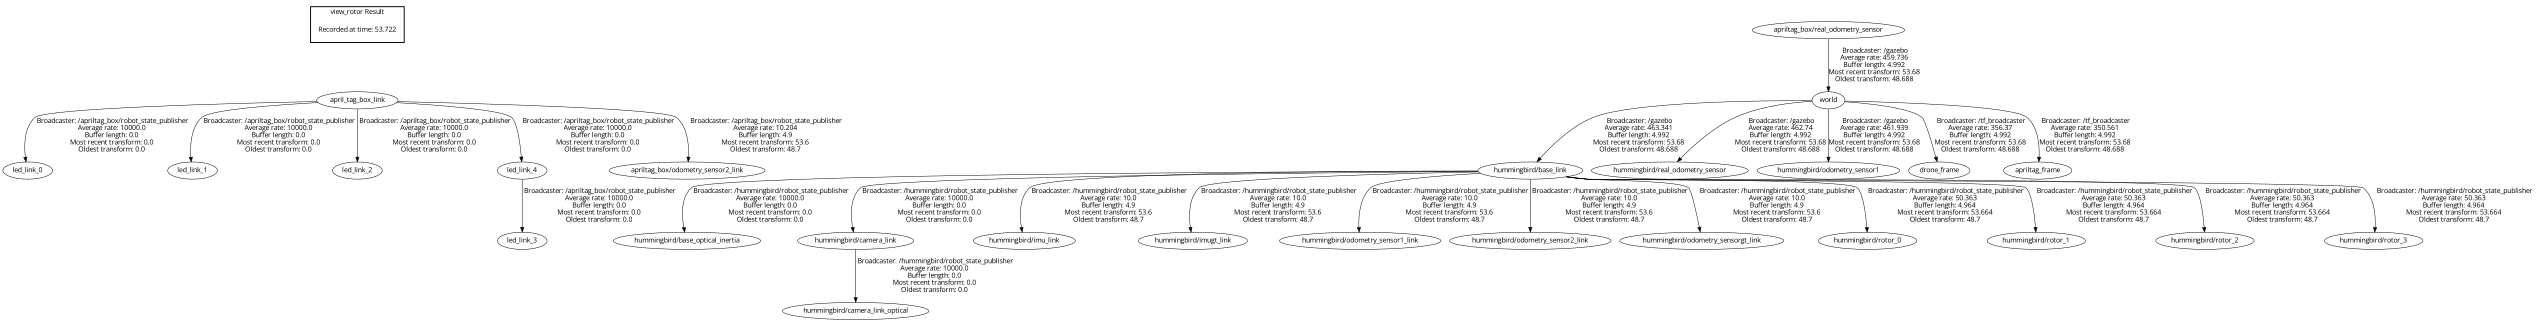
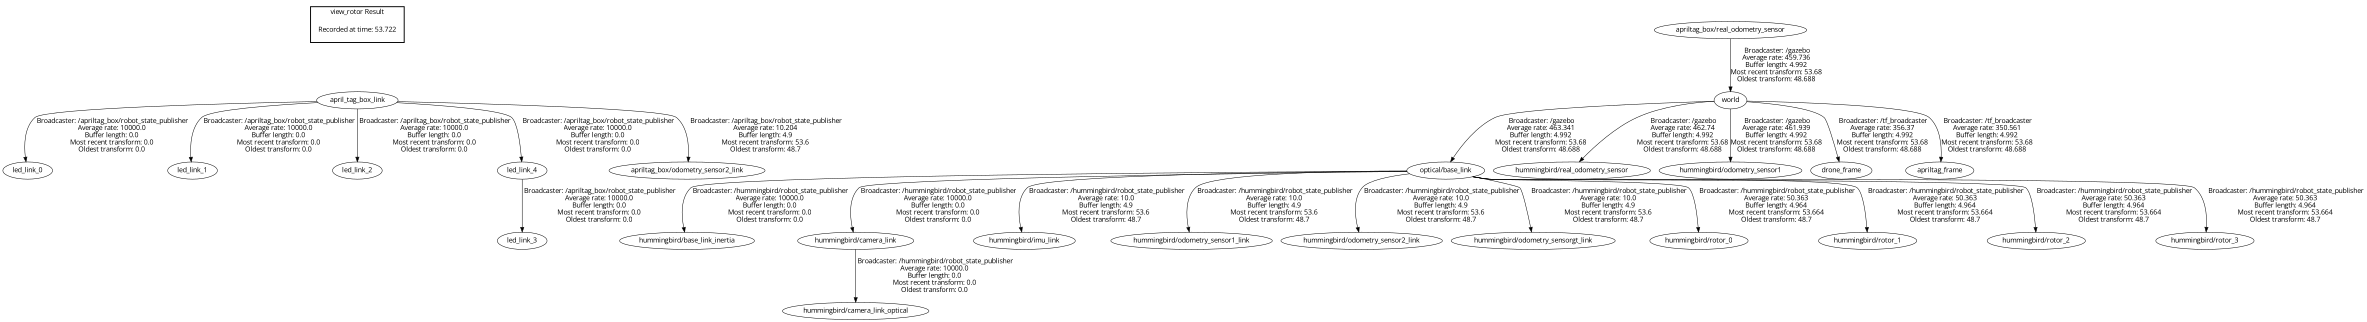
(1530, 171) -> (1446, 171)
(687, 241) -> (687, 241)
(1193, 241) -> none
